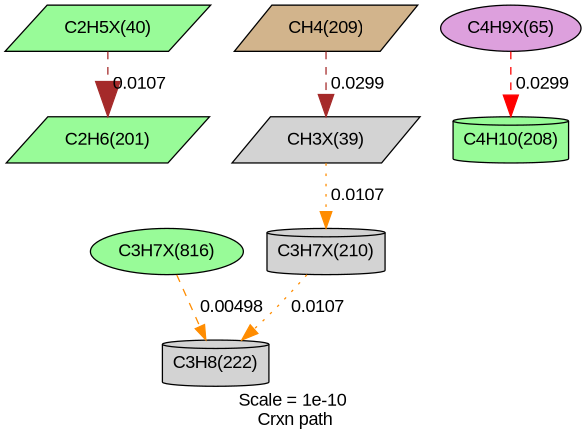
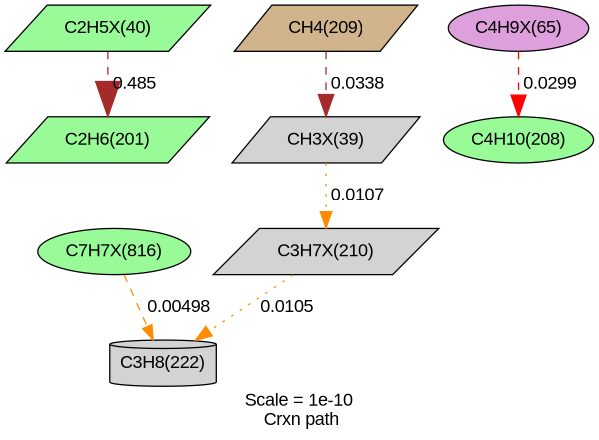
(137, 84) -> (132, 84)
(356, 84) -> (356, 84)
(511, 140) -> (519, 140)
(167, 252) -> (114, 252)
(326, 252) -> (326, 252)
(316, 307) -> (285, 307)
